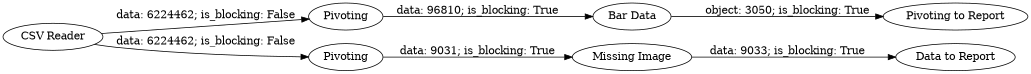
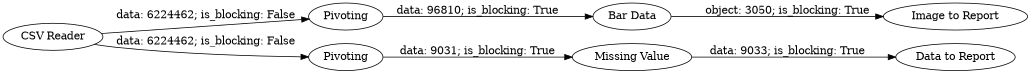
(955, 17) -> (955, 17)
(632, 57) -> (632, 57)
